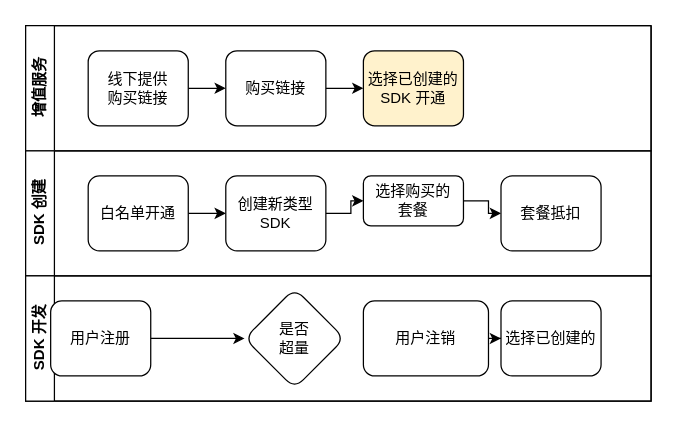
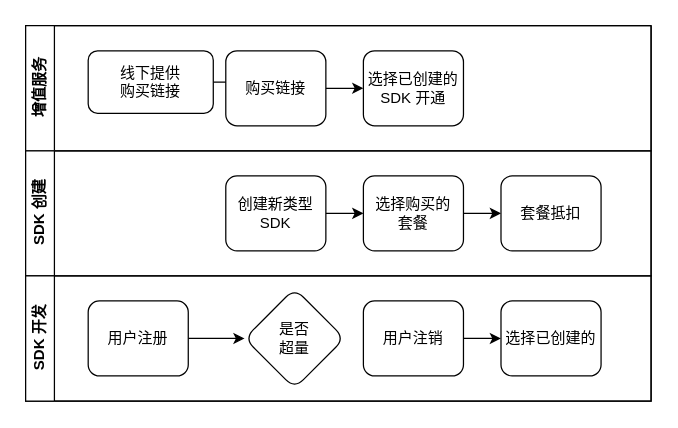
(138, 88) -> (151, 82)
(413, 88) -> (413, 88)
(413, 201) -> (413, 213)
(138, 213) -> none
(202, 213) -> none
(101, 338) -> (138, 338)
(426, 338) -> (413, 338)
